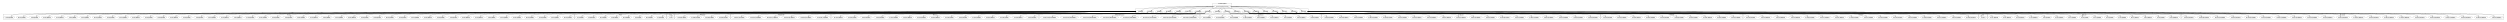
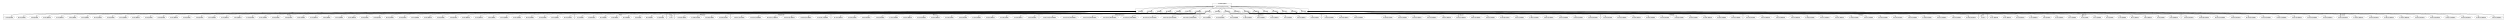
(1373, 17) -> none
